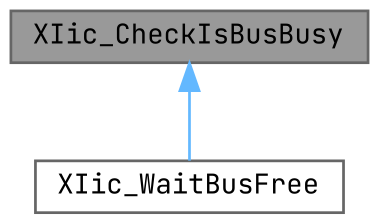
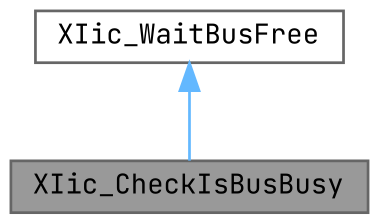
(189, 126) -> (189, 126)
